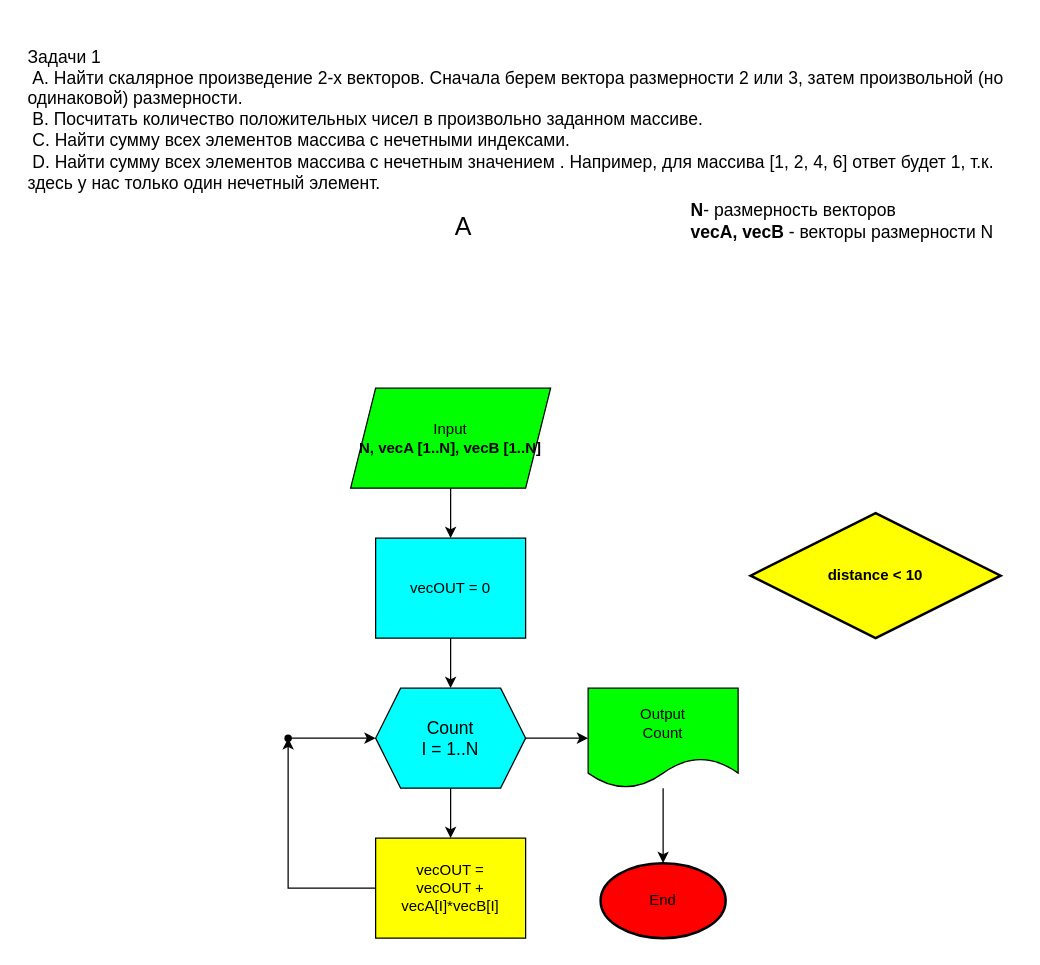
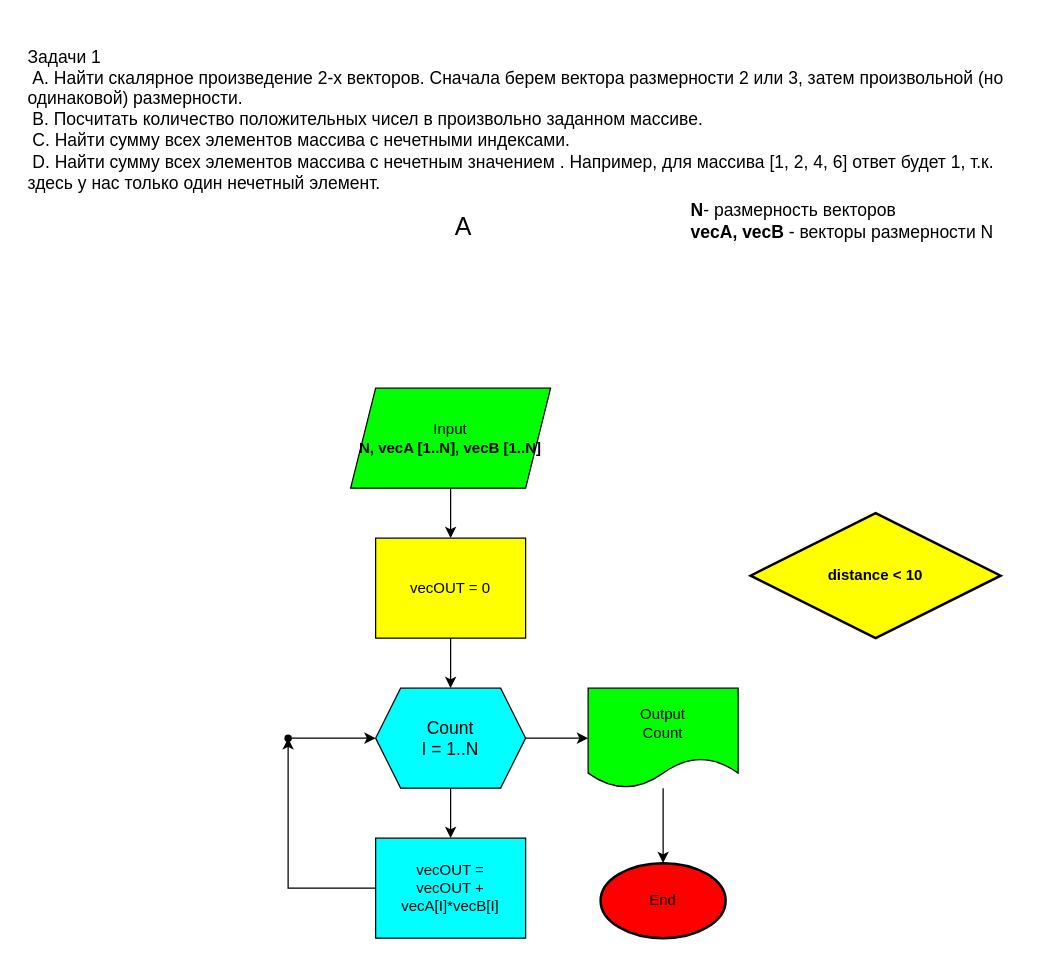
(451, 588) -> (451, 588)
(451, 888) -> (451, 888)
